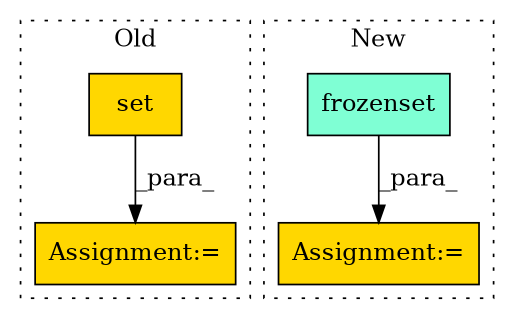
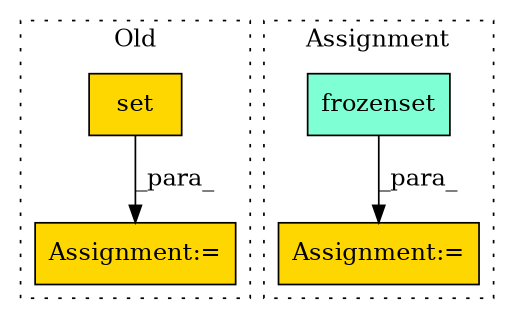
(379, 40) -> (379, 40)
